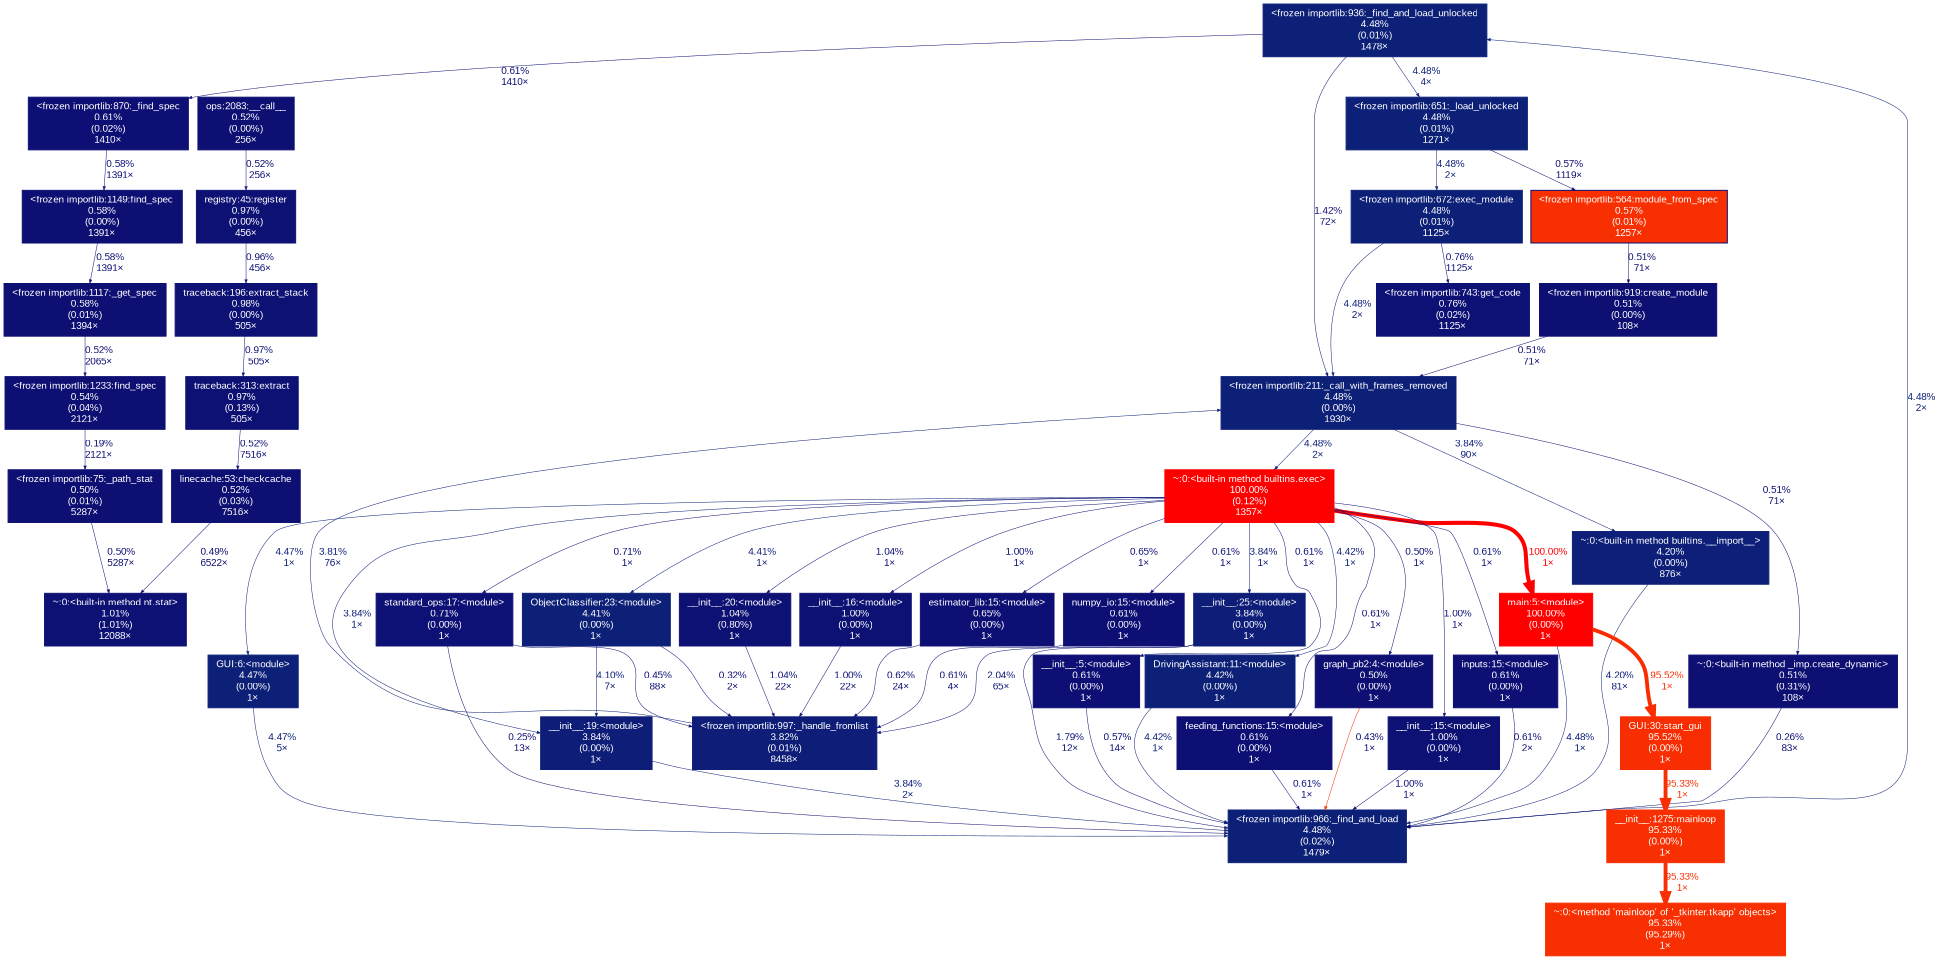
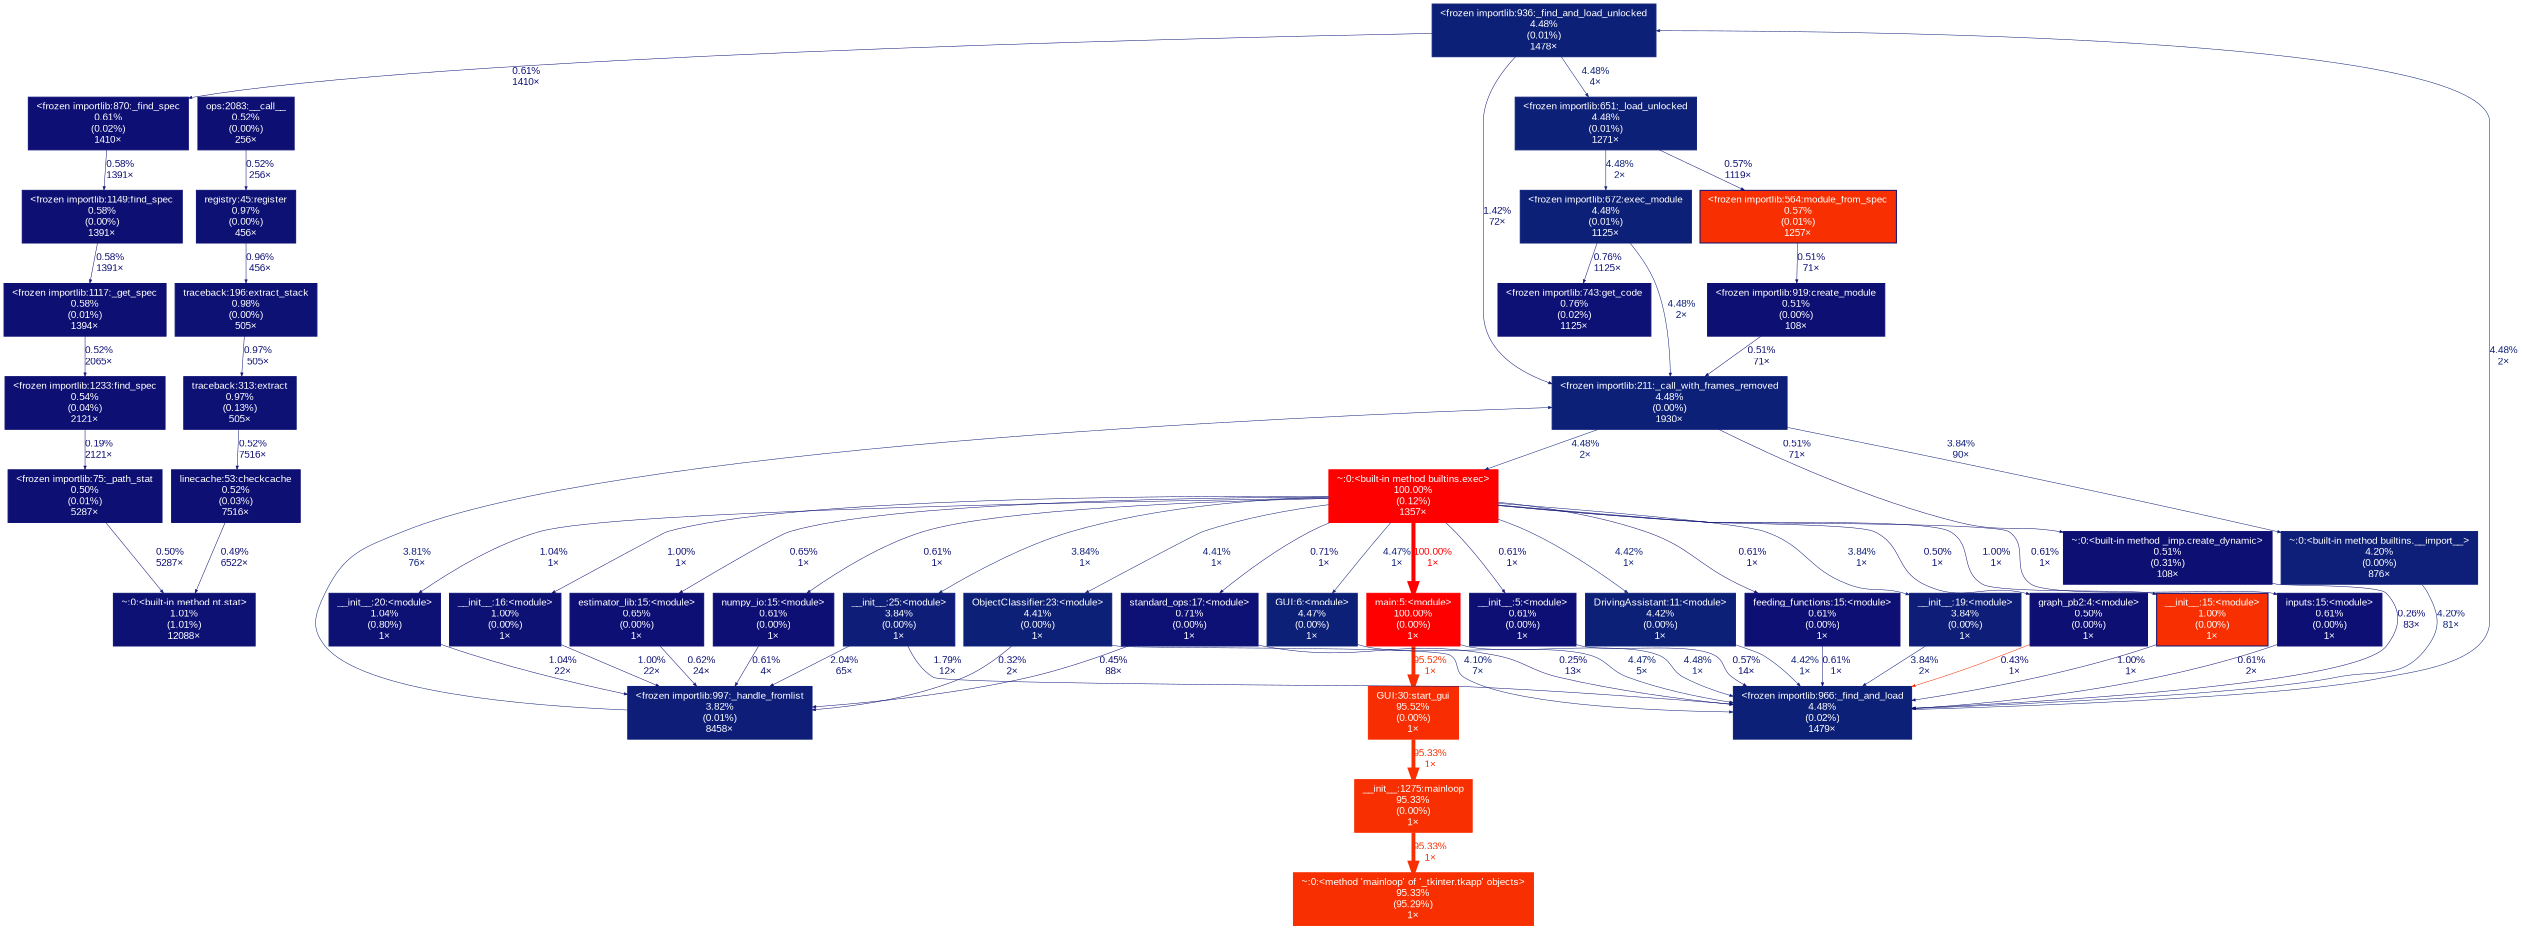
(596, 679) -> (1456, 663)
(1444, 743) -> (2212, 620)
